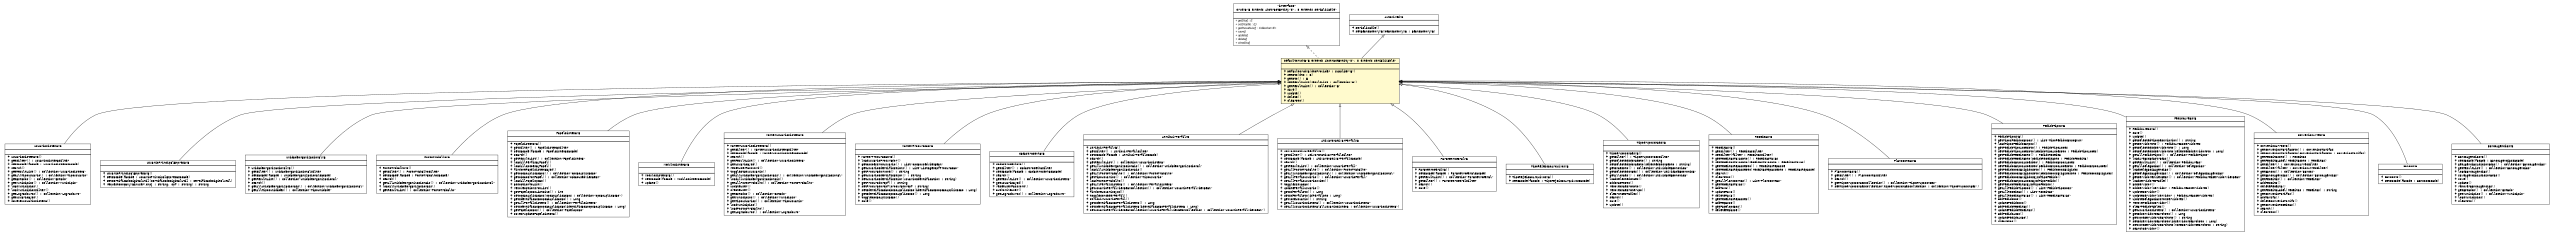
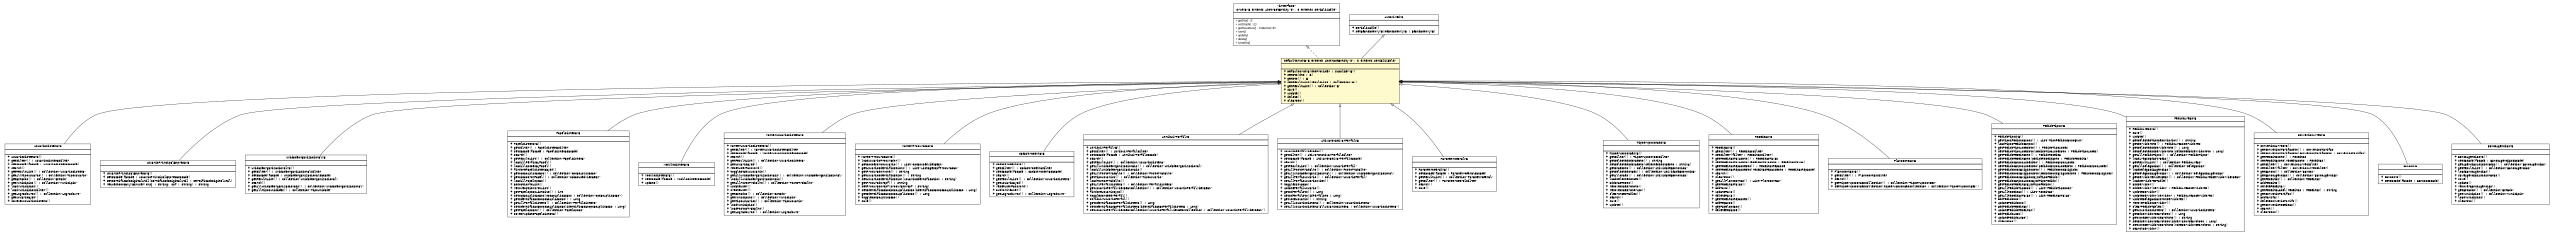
(1303, 152) -> (1302, 152)
(2292, 161) -> (2291, 161)
(437, 174) -> none
(1550, 174) -> none
